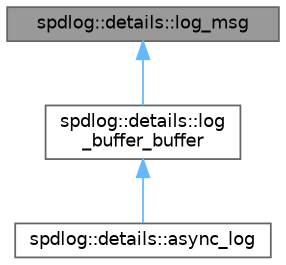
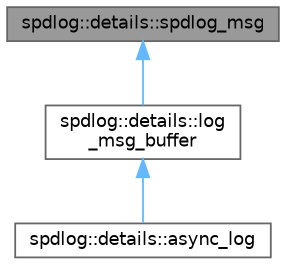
(143, 24) -> (143, 24)
(143, 132) -> (143, 132)
